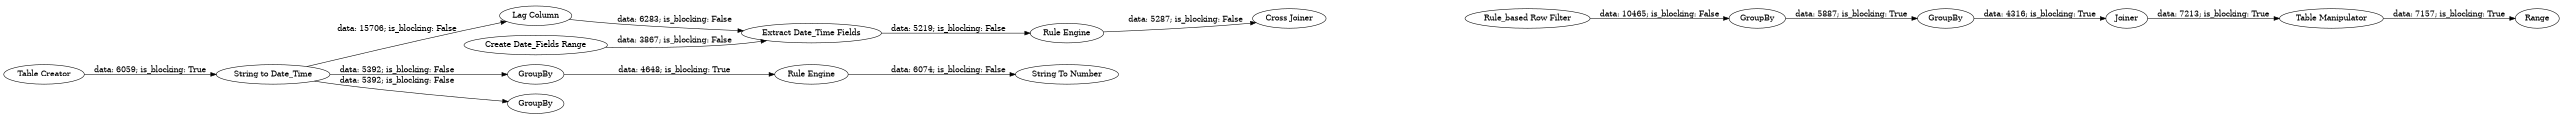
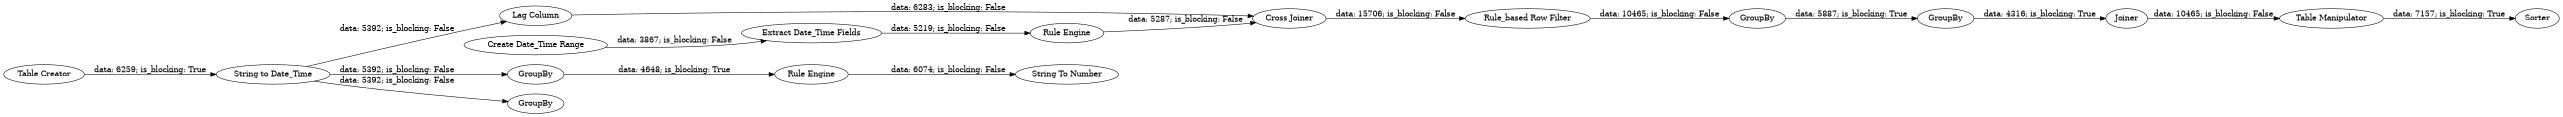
(2214, 14) -> (2214, 14)
none -> (1393, 18)
(2537, 18) -> (2537, 18)
(653, 26) -> (910, 12)
(397, 29) -> (397, 29)
(536, 45) -> (536, 45)
(150, 70) -> (150, 70)
